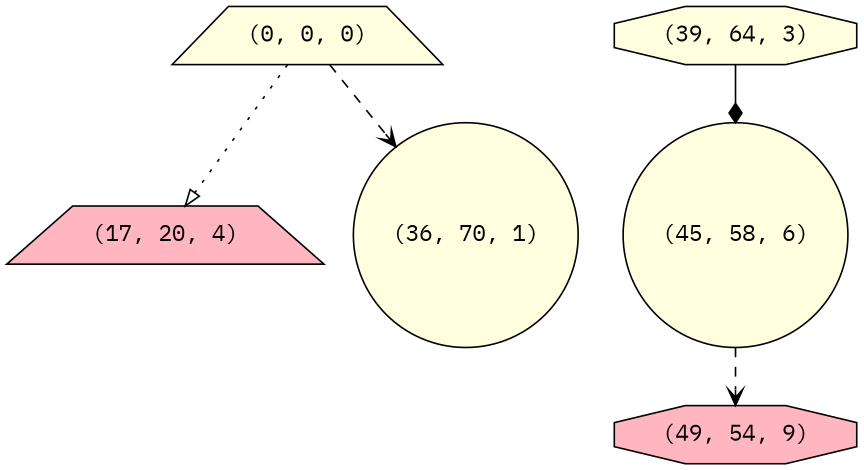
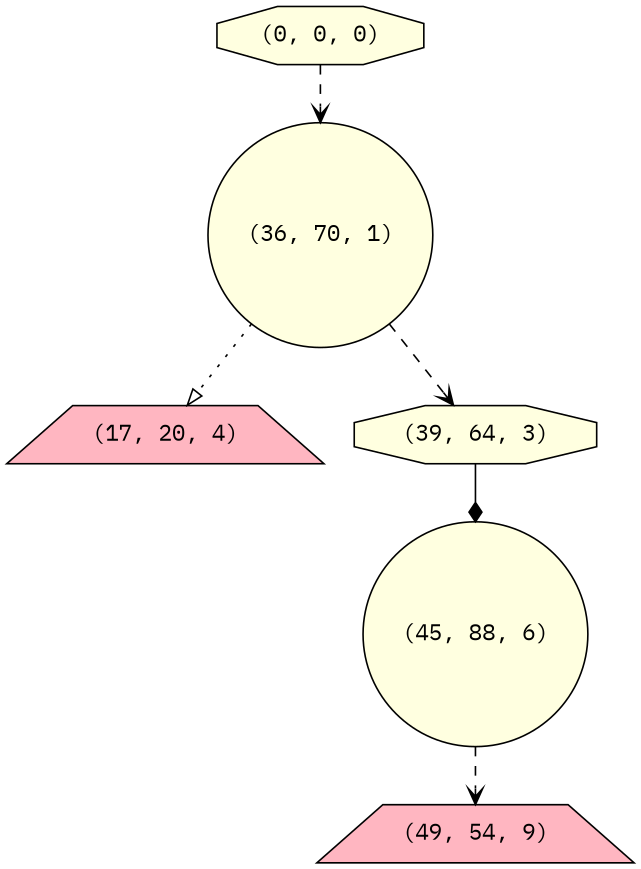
(307, 36) -> (320, 36)
(241, 129) -> (225, 358)
(736, 235) -> (475, 634)
none -> (416, 358)
(736, 435) -> (475, 834)
